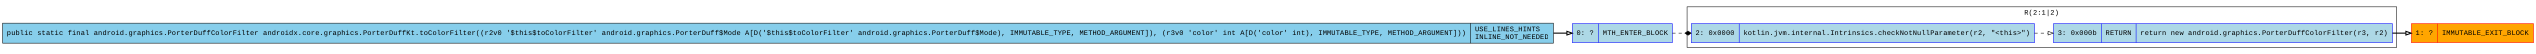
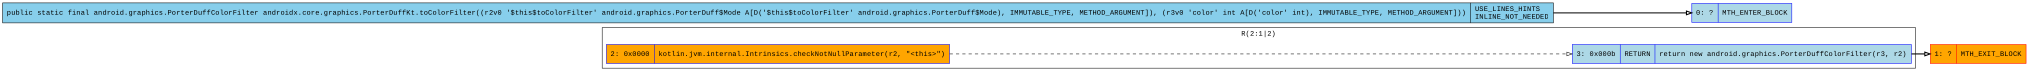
(1679, 33) -> none
(1863, 33) -> (778, 54)
(2486, 33) -> (1991, 54)
